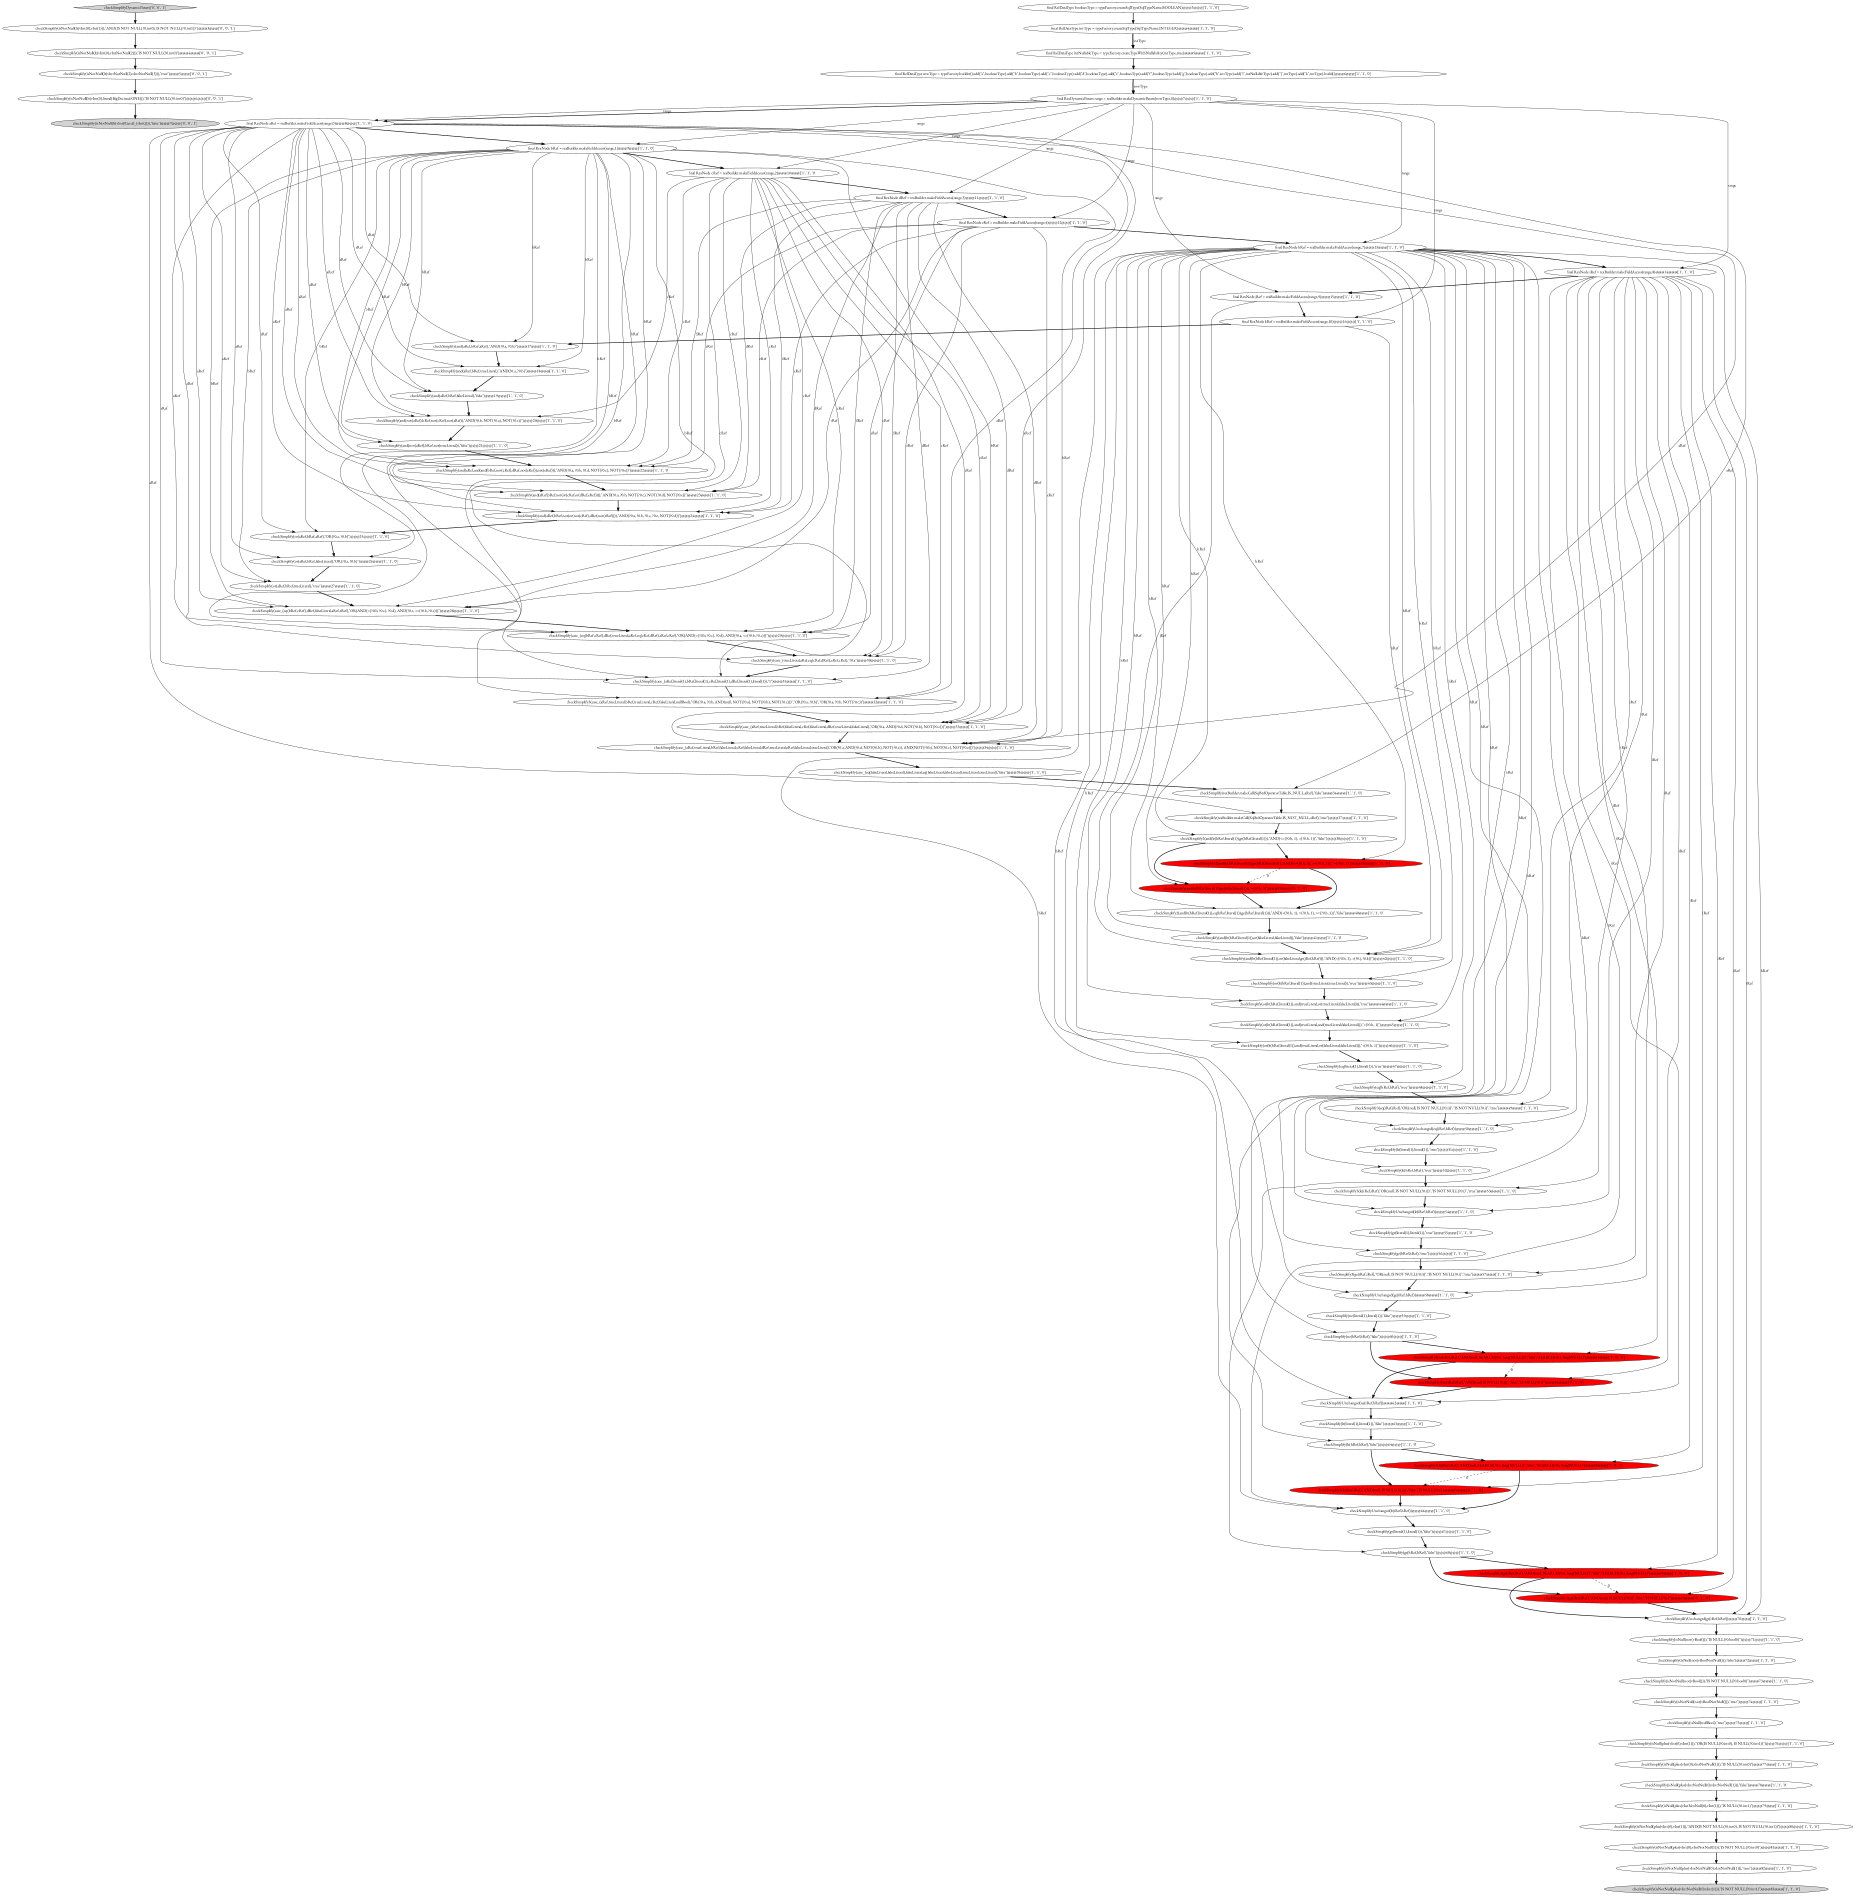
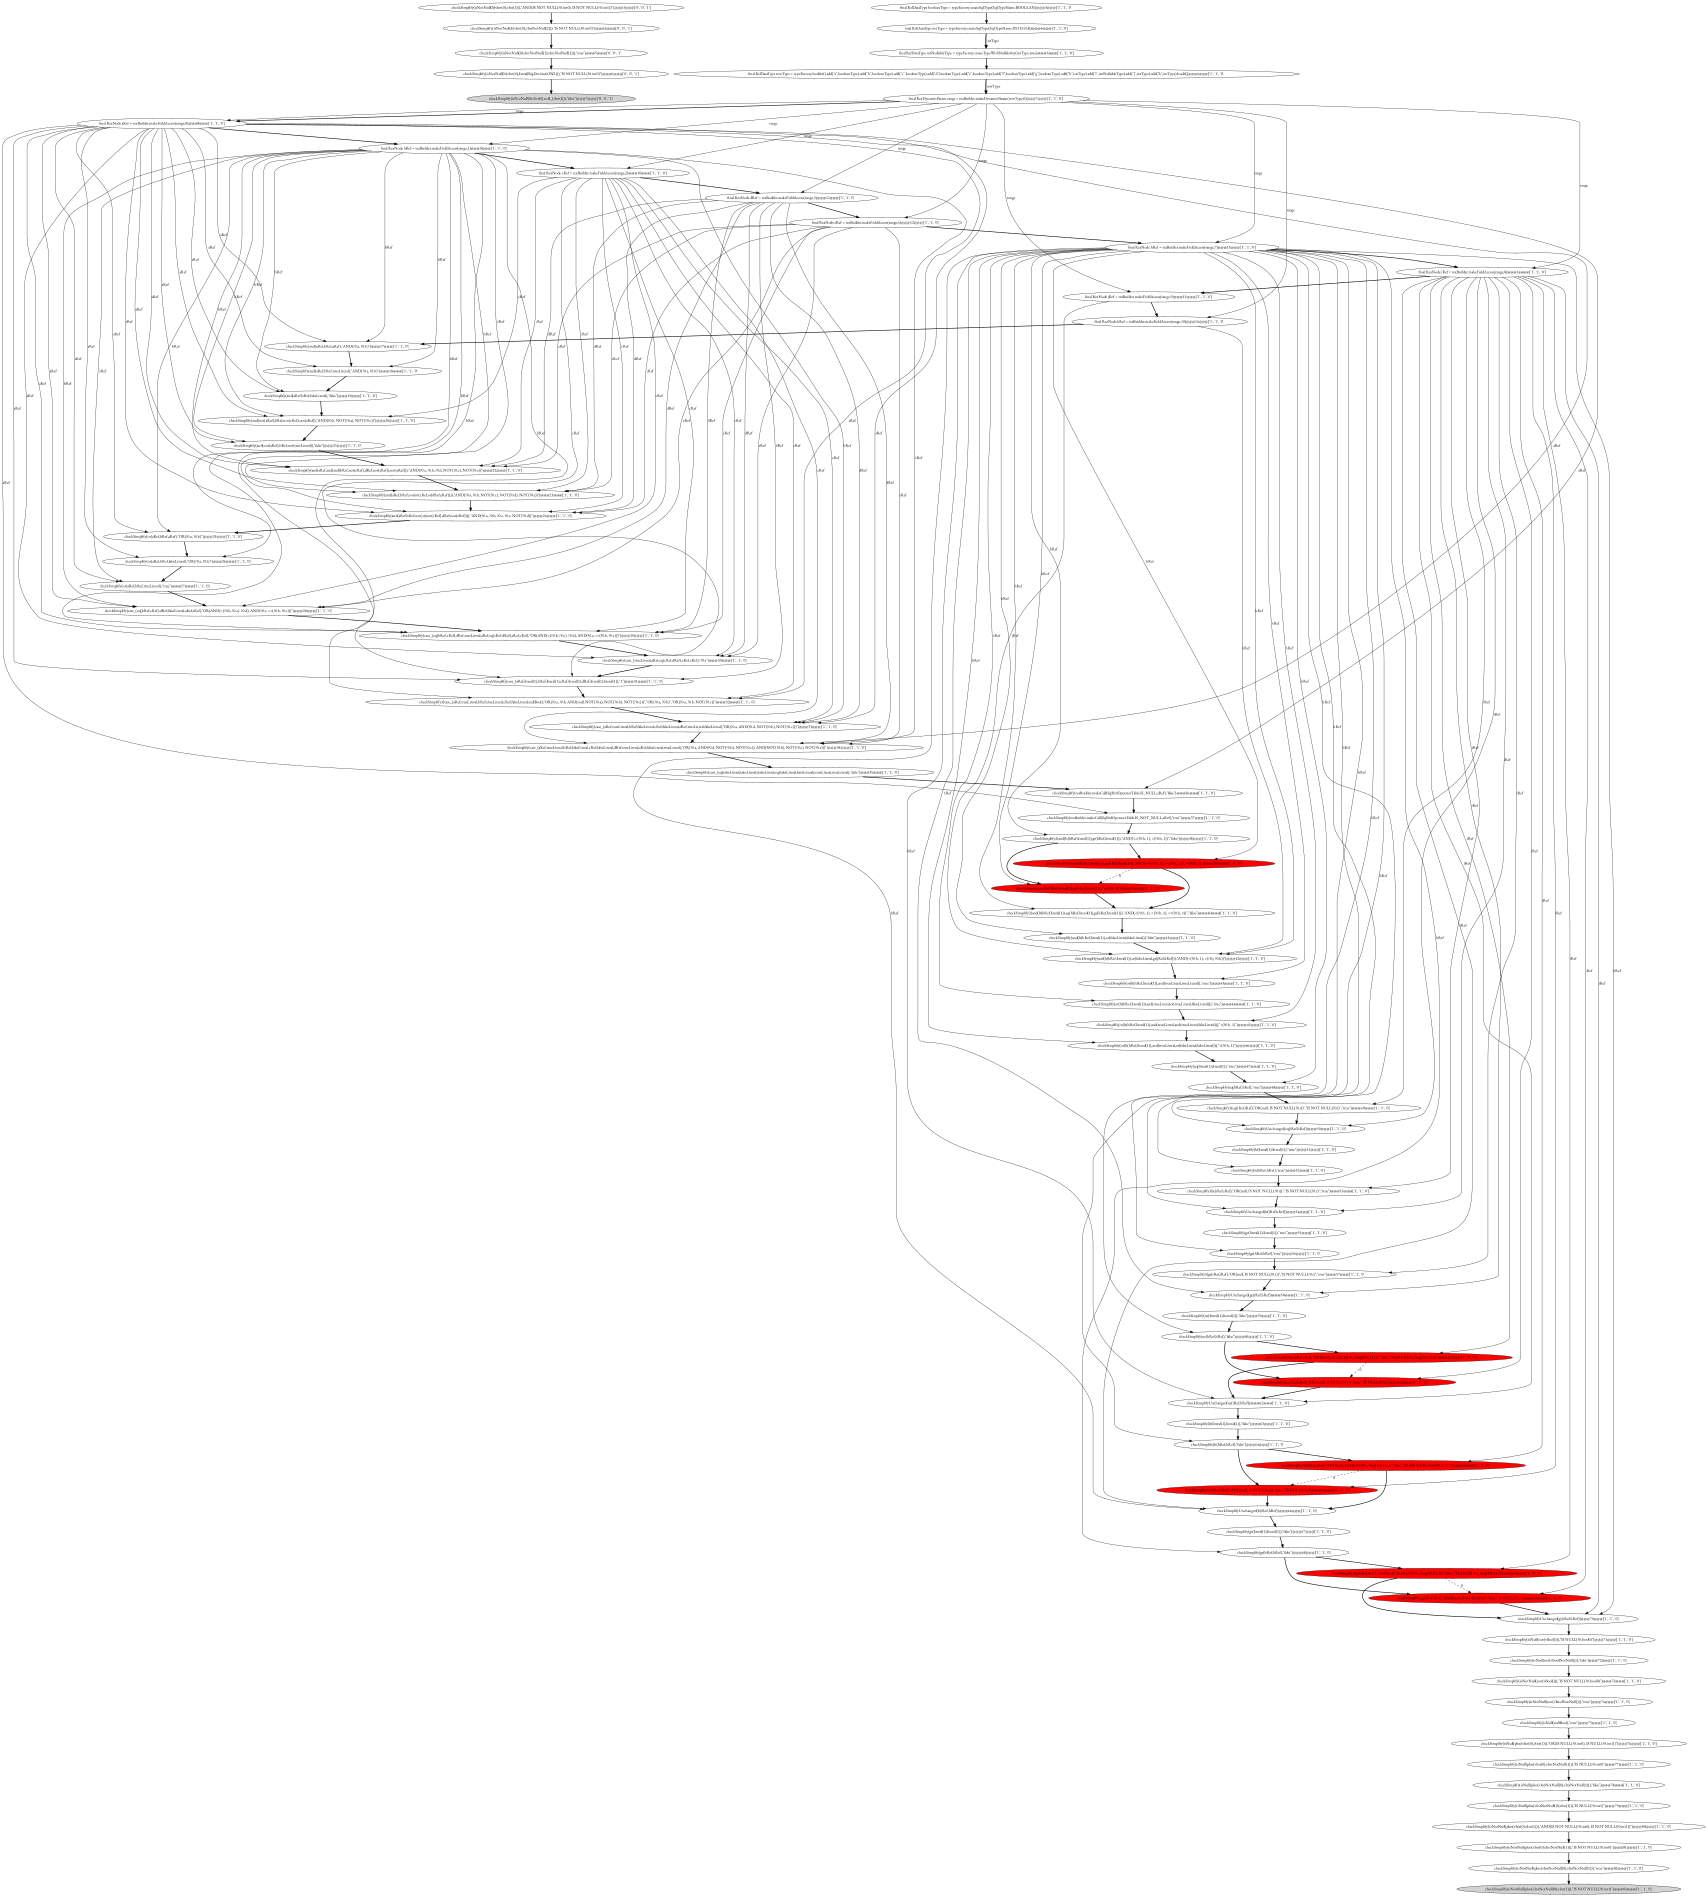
(135, 8) -> none
